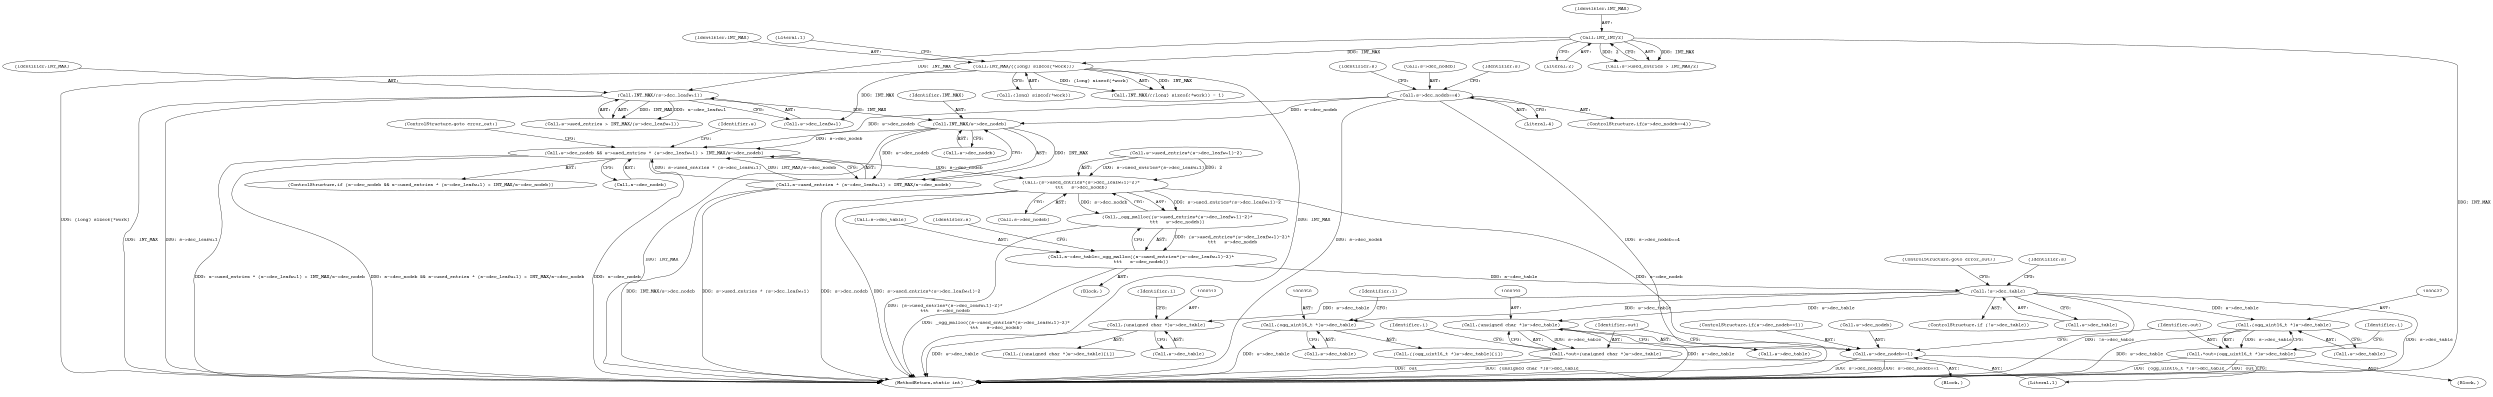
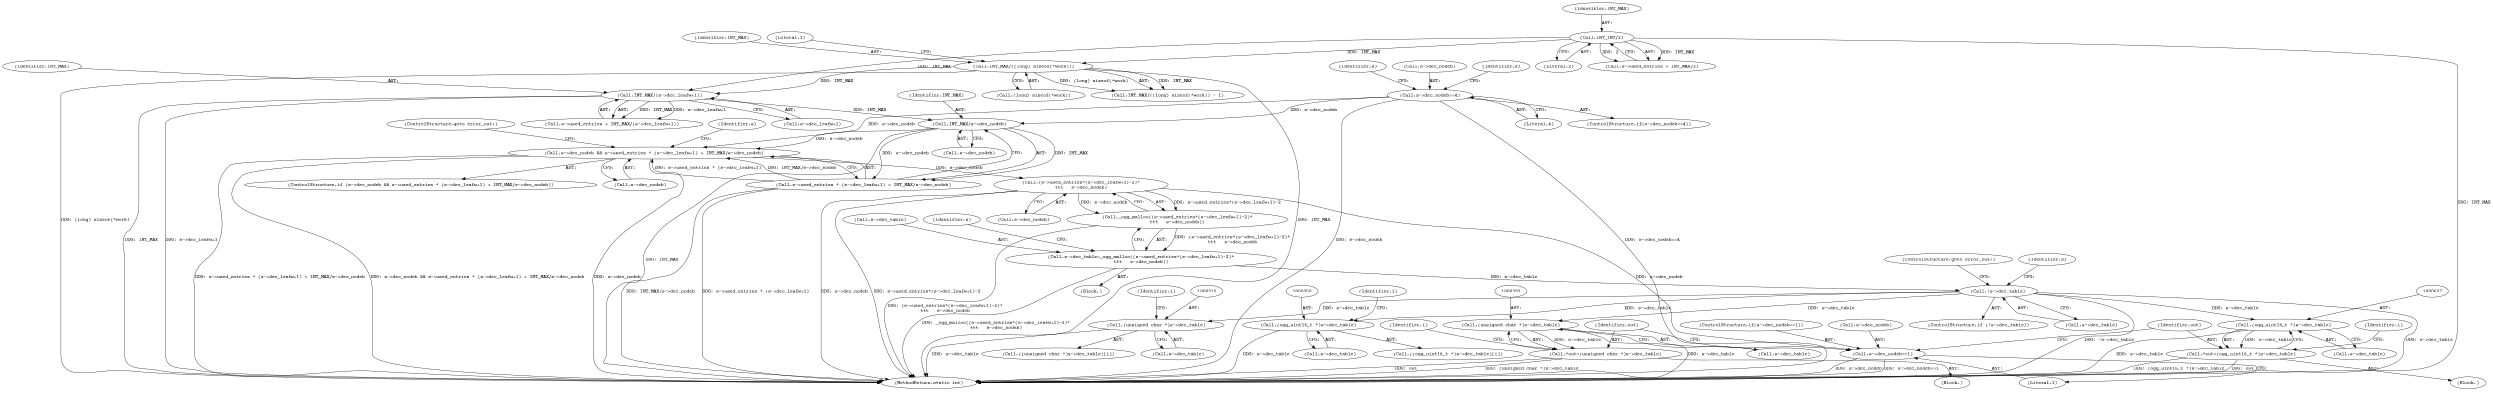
(891, 77) -> (830, 76)
(1186, 153) -> none
